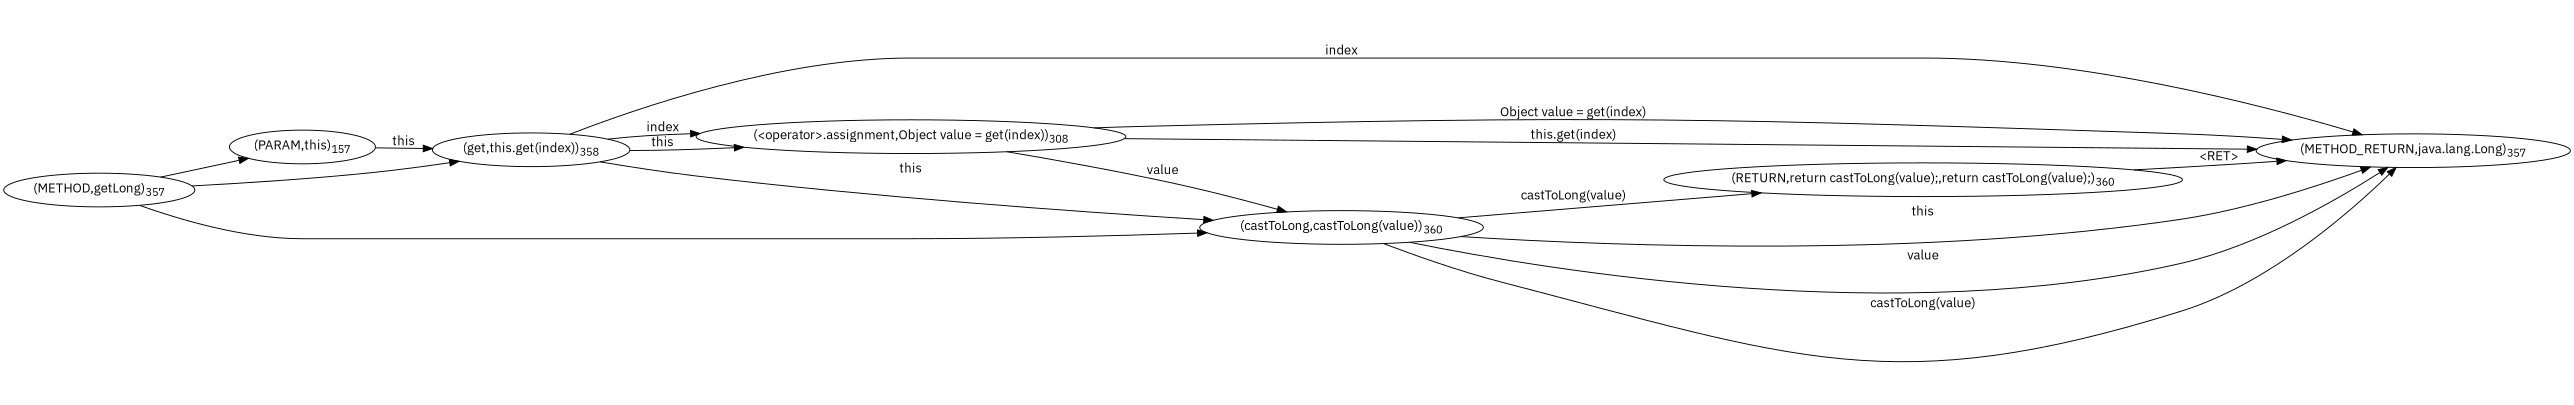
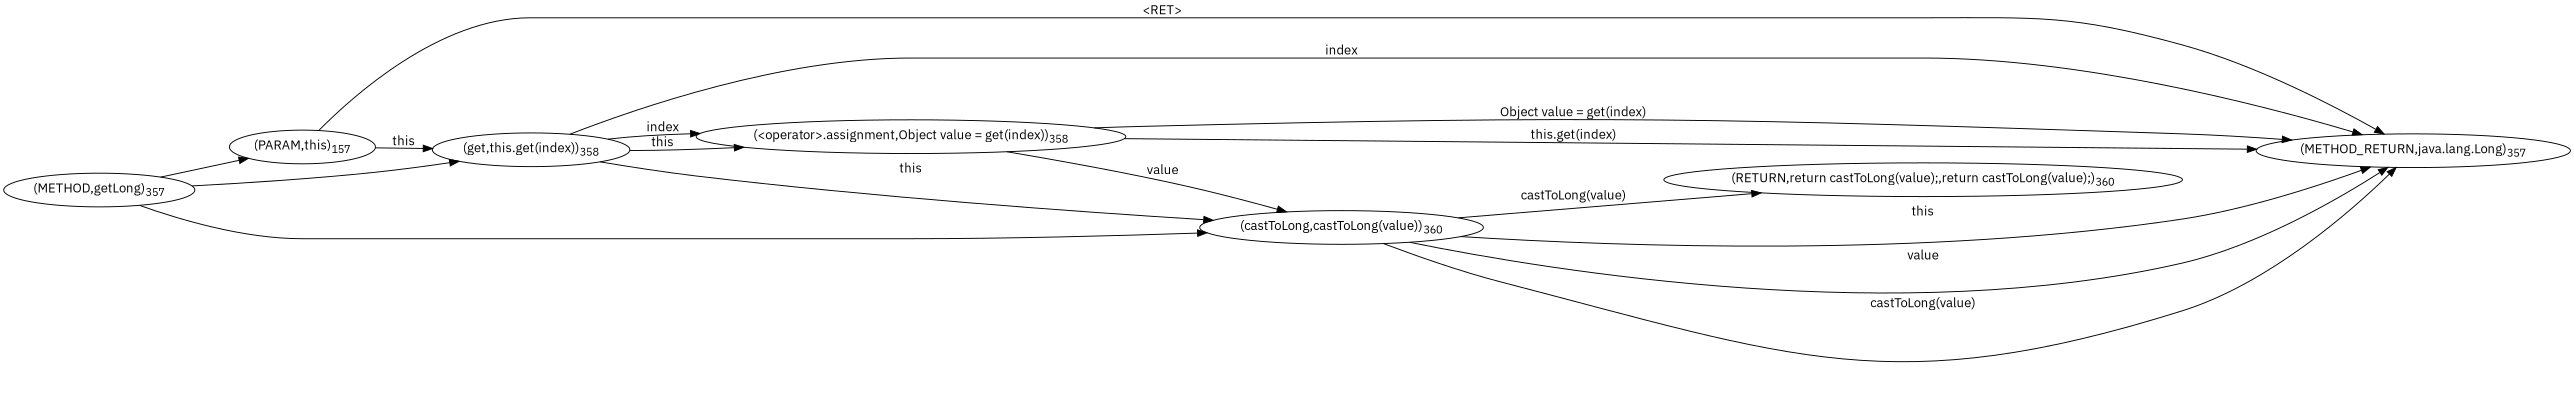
(1059, 135) -> (1059, 135)
(2205, 166) -> (1341, 18)
